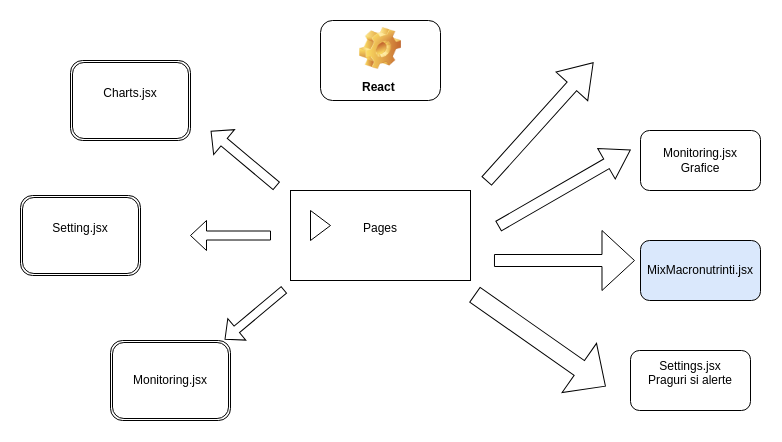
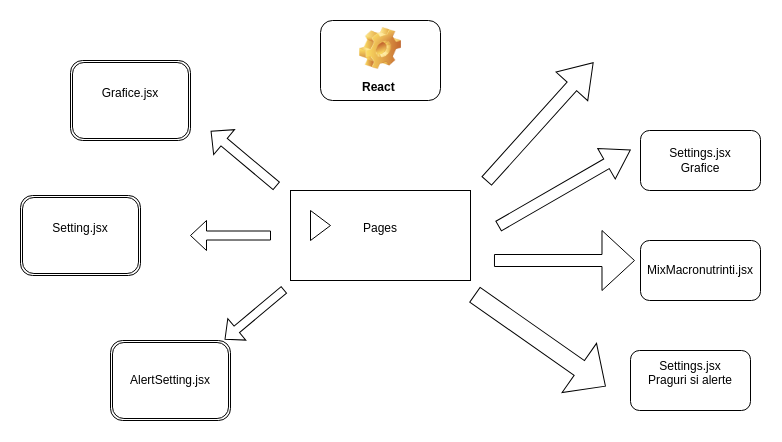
(131, 101) -> (131, 101)
(701, 161) -> (701, 161)
(701, 271) -> (701, 271)
(171, 381) -> (171, 381)
